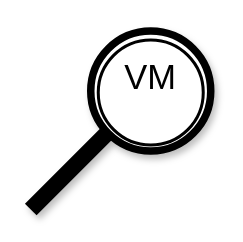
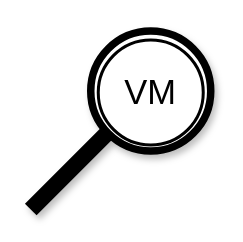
(151, 77) -> (151, 92)
